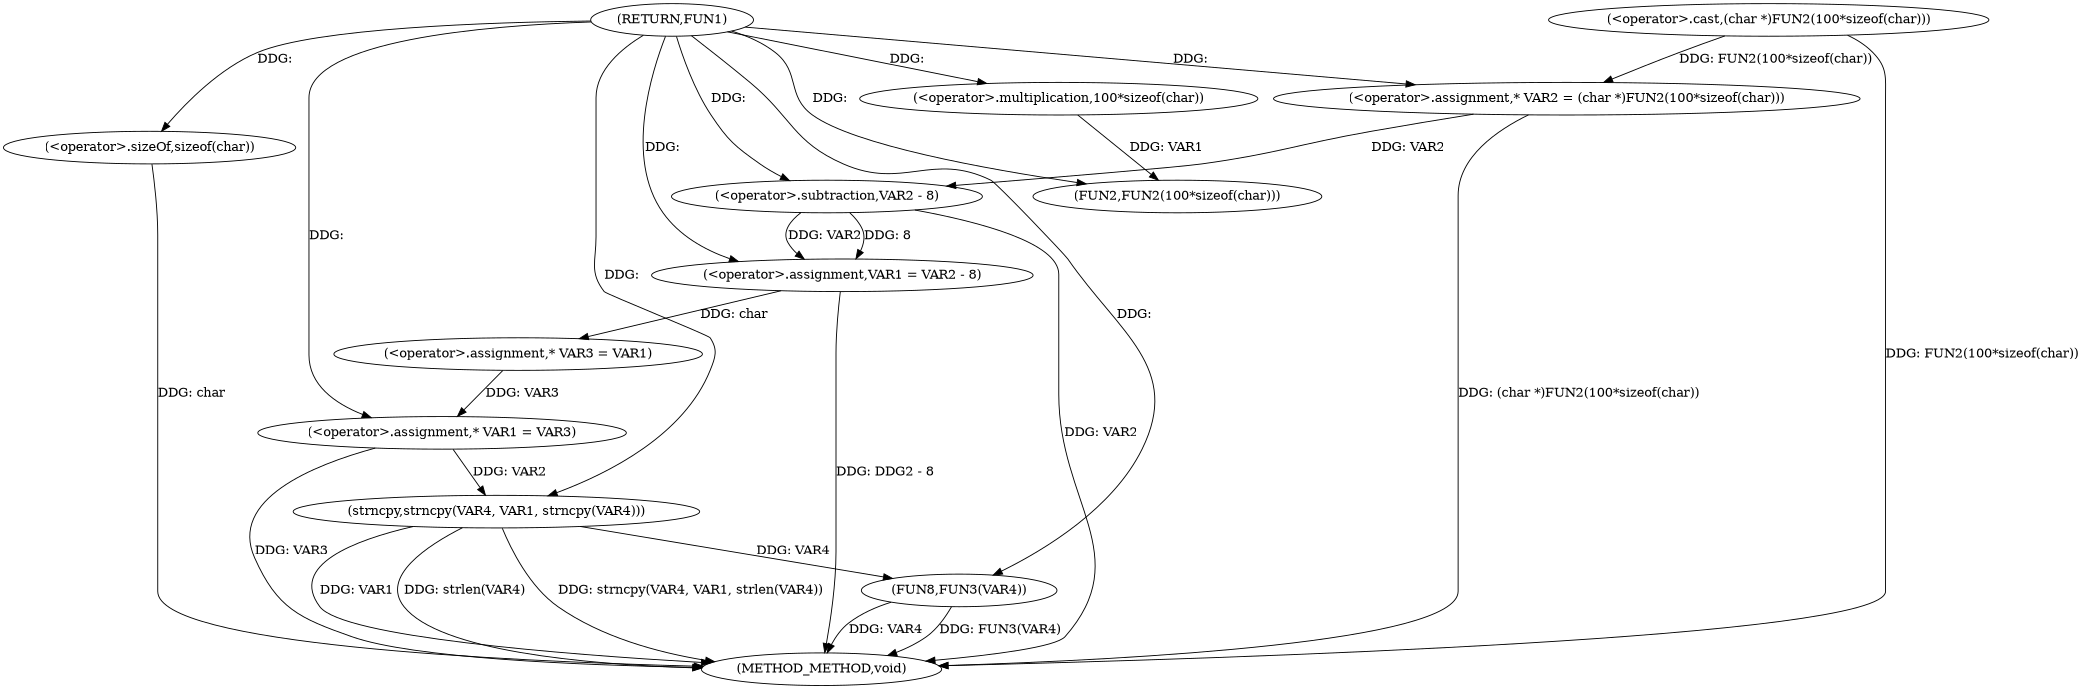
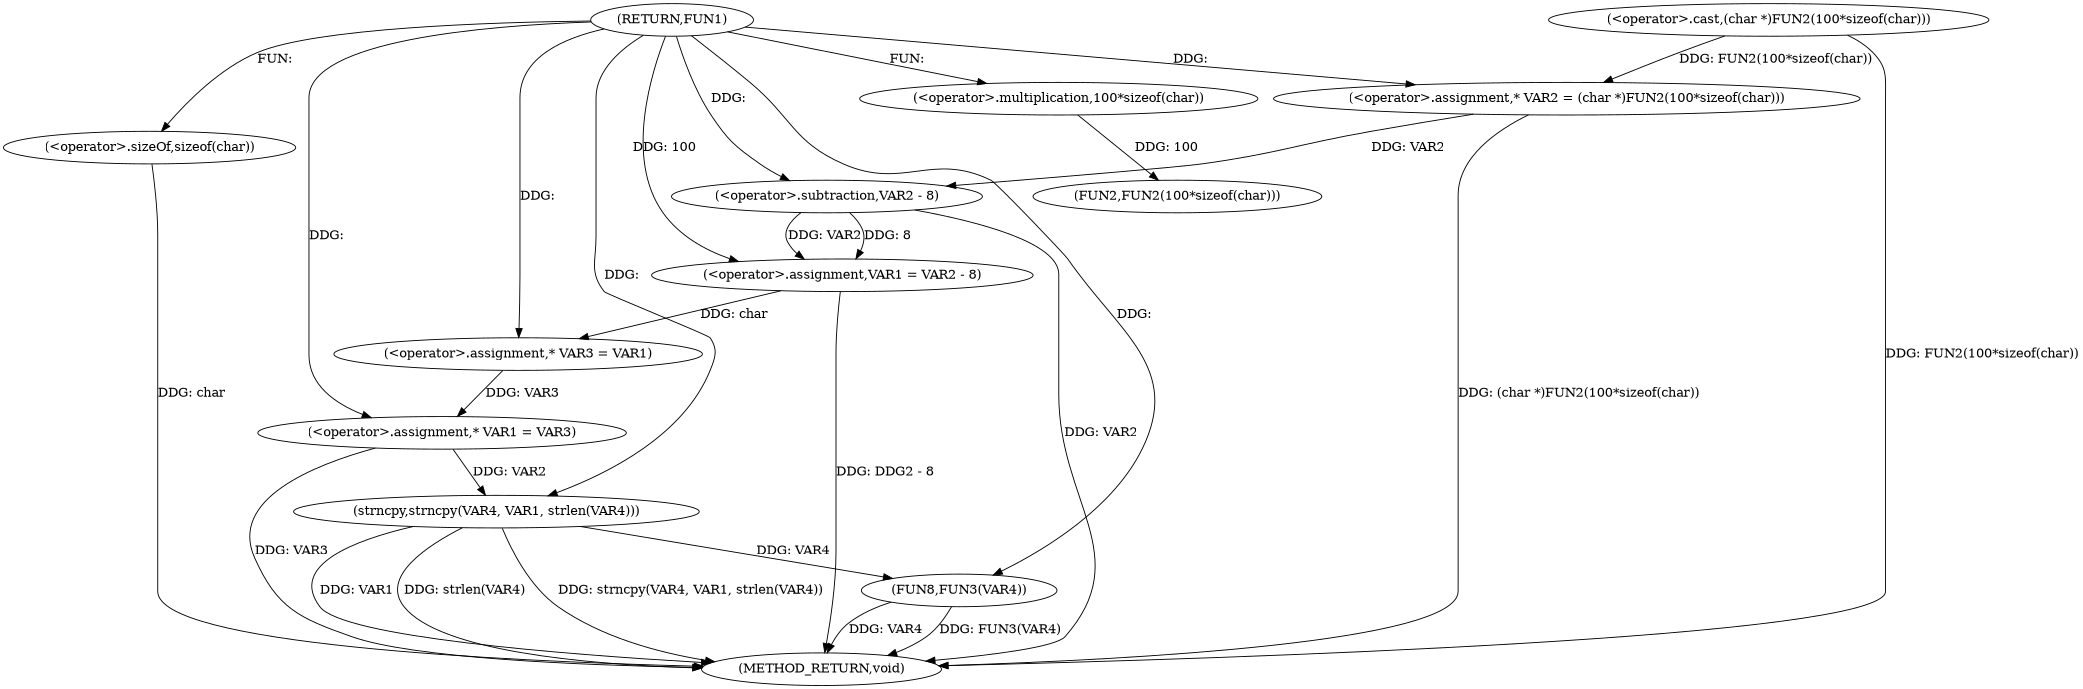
(277, 59) -> (277, 59)
(909, 59) -> (909, 59)
(882, 144) -> (520, 154)
(664, 148) -> (664, 148)
(1167, 148) -> (1167, 148)
(496, 512) -> (496, 512)
(822, 669) -> (822, 669)
